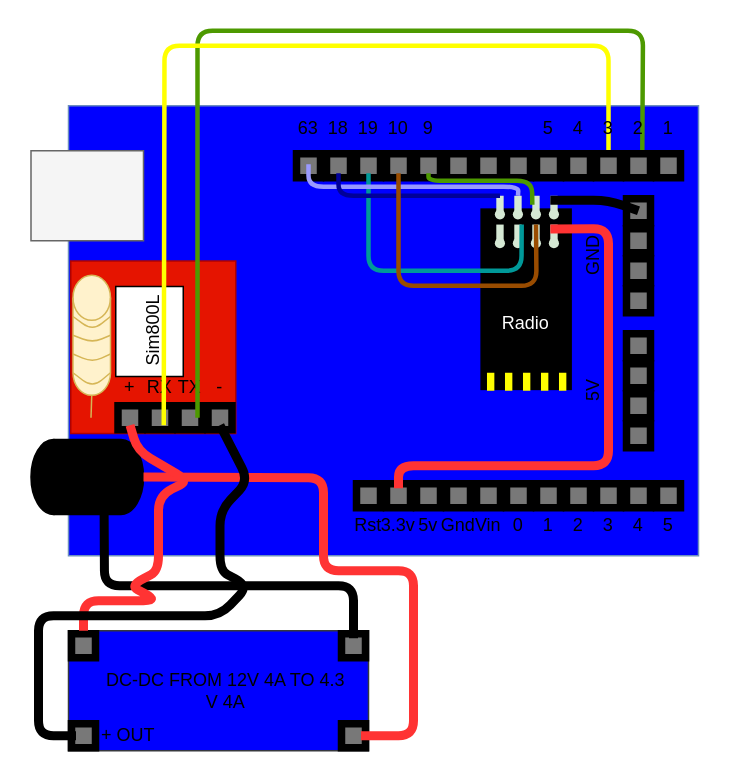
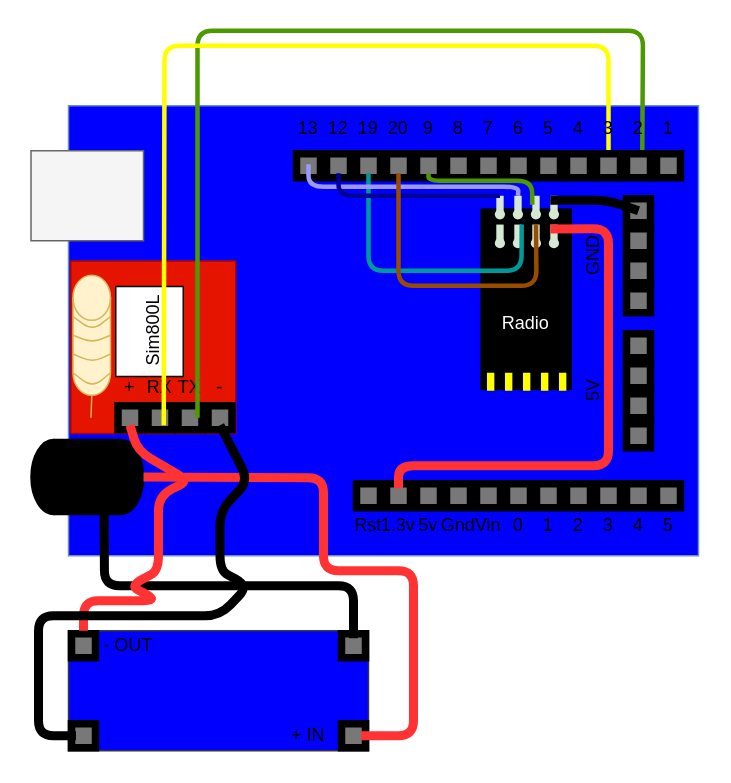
(308, 128) -> (308, 128)
(338, 128) -> (338, 128)
(398, 128) -> (398, 128)
none -> (458, 128)
none -> (488, 128)
none -> (518, 128)
(398, 526) -> (398, 526)
none -> (128, 646)
(226, 691) -> none
(128, 736) -> none
none -> (308, 736)
